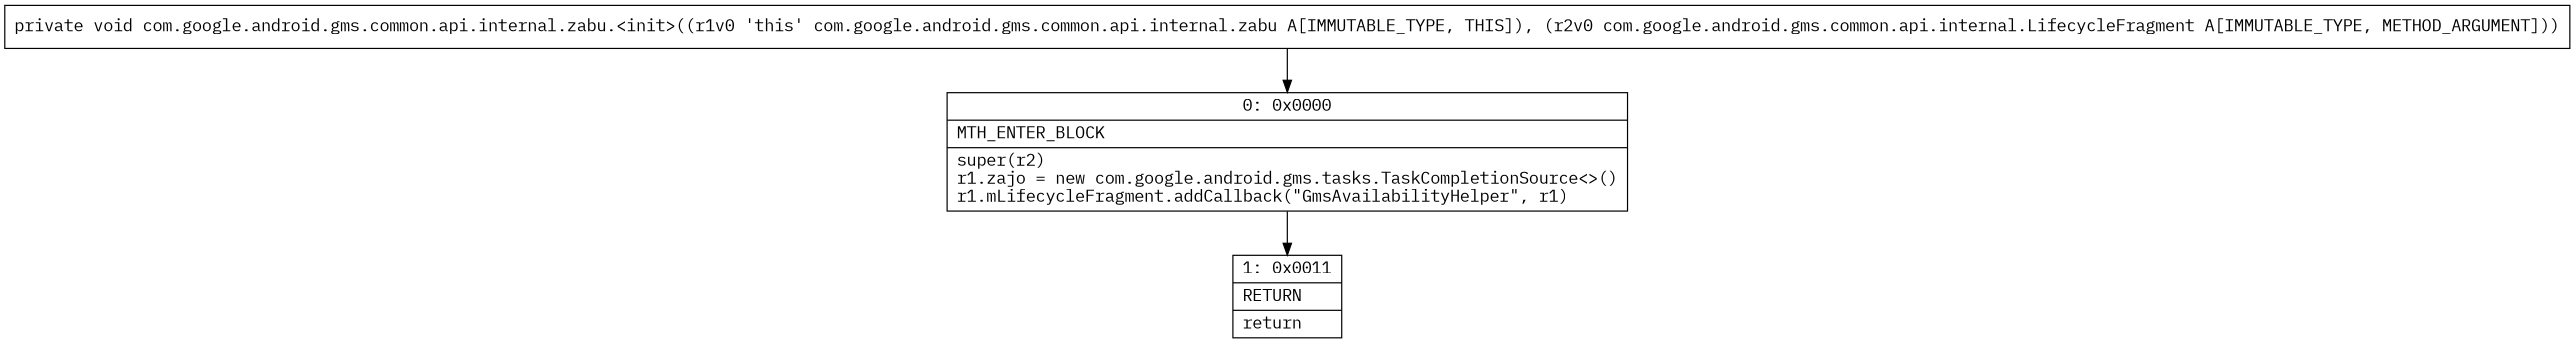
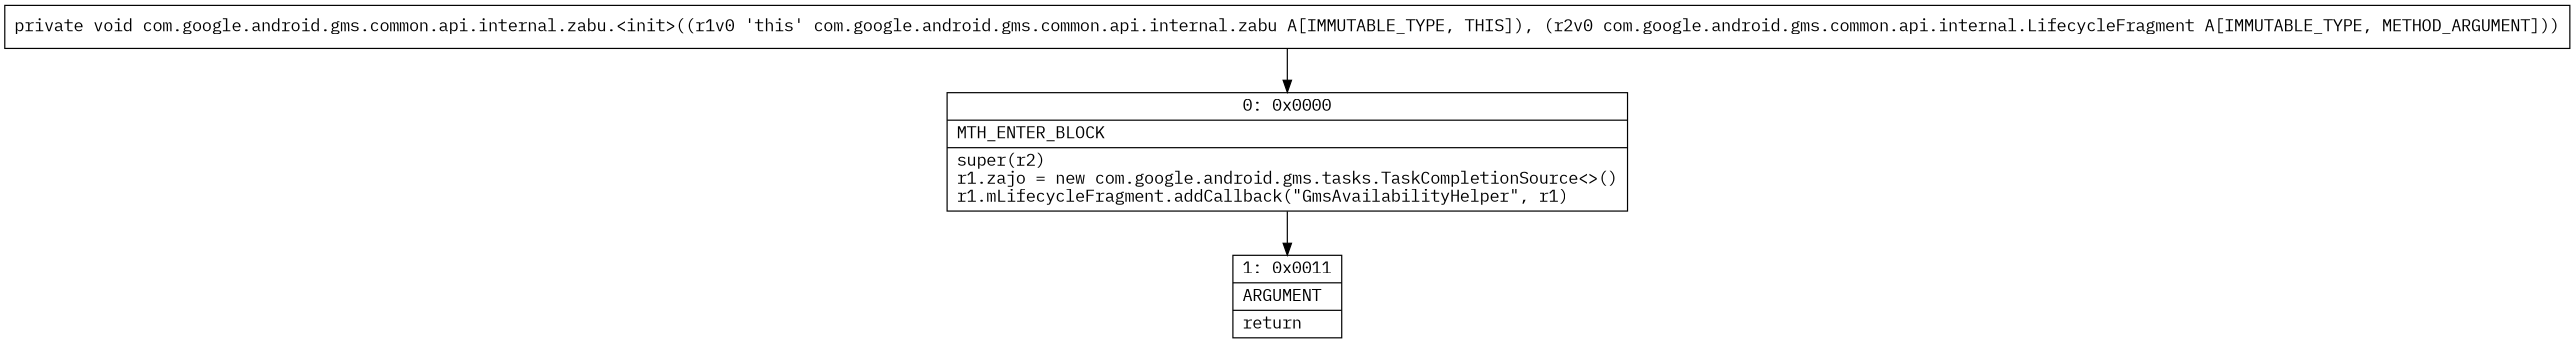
(1272, 296) -> (1283, 296)
